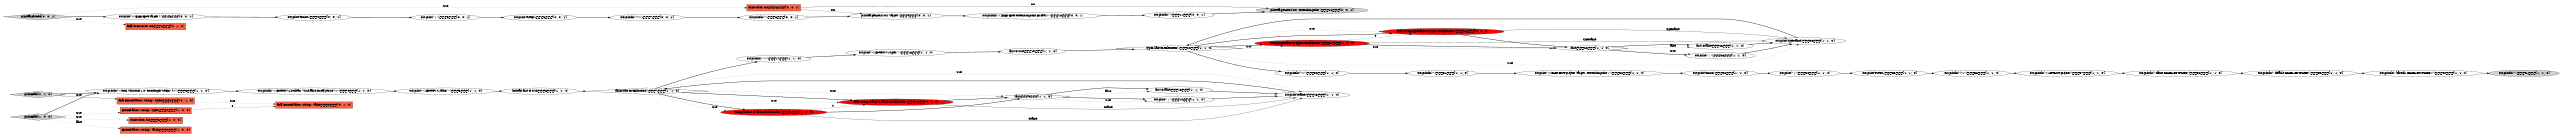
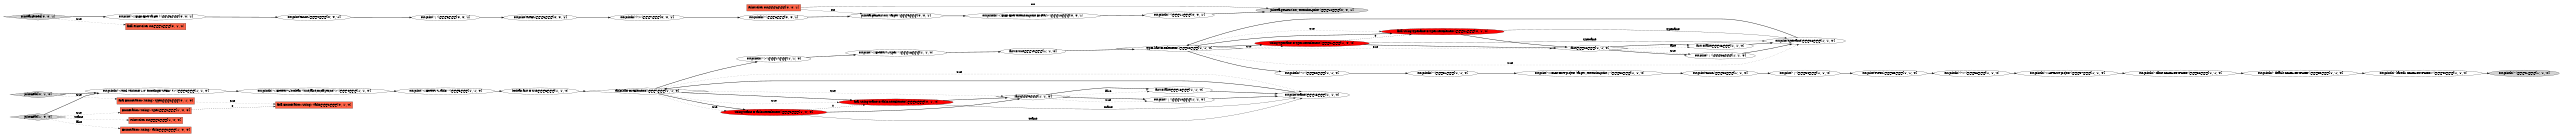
(399, 8) -> none
(86, 97) -> (86, 97)
(79, 117) -> (79, 117)
